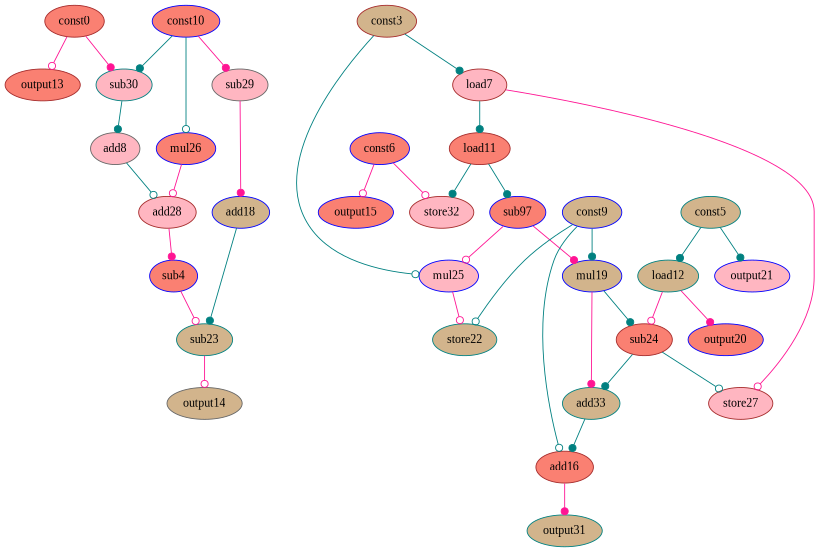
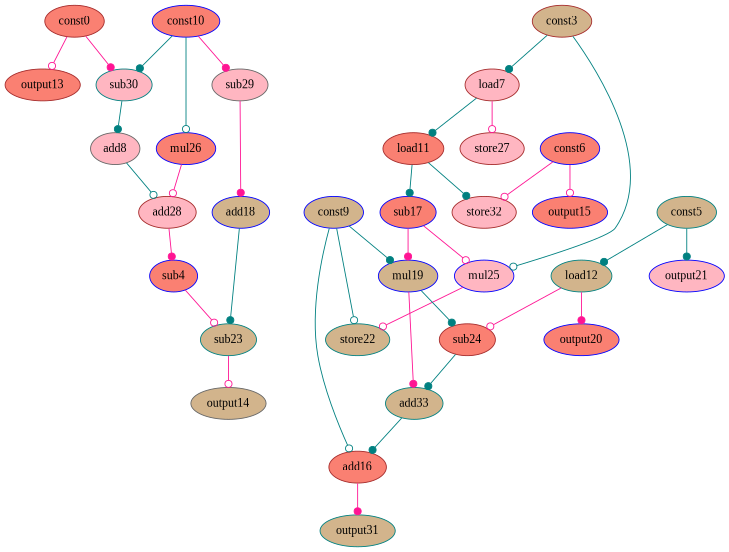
(518, 212) -> (408, 212)
(689, 369) -> none
